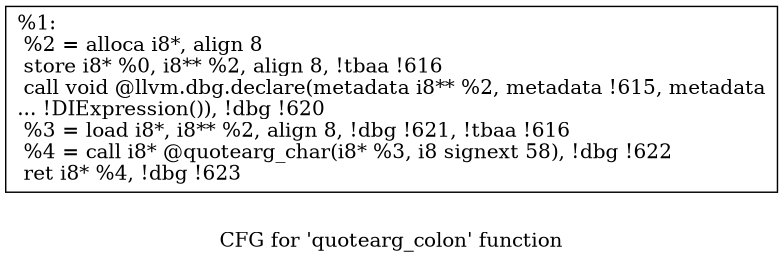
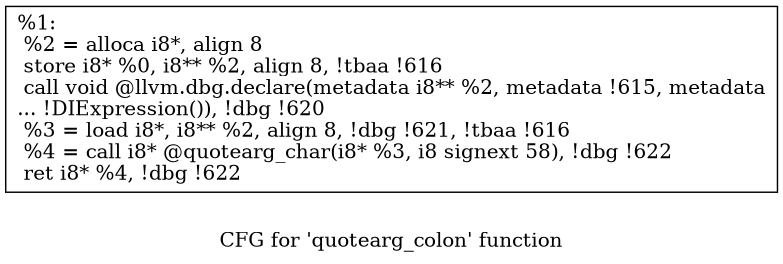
(129, 174) -> (129, 174)
